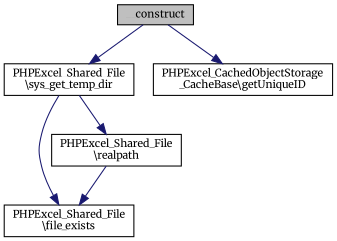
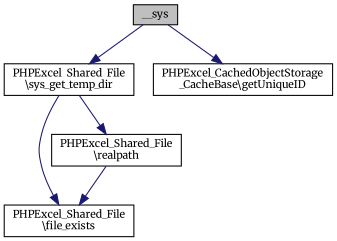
(155, 15) -> (155, 15)
